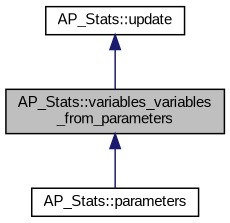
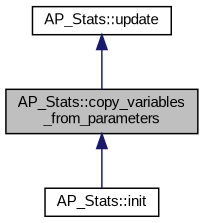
(115, 111) -> (102, 111)
(115, 202) -> (102, 202)
